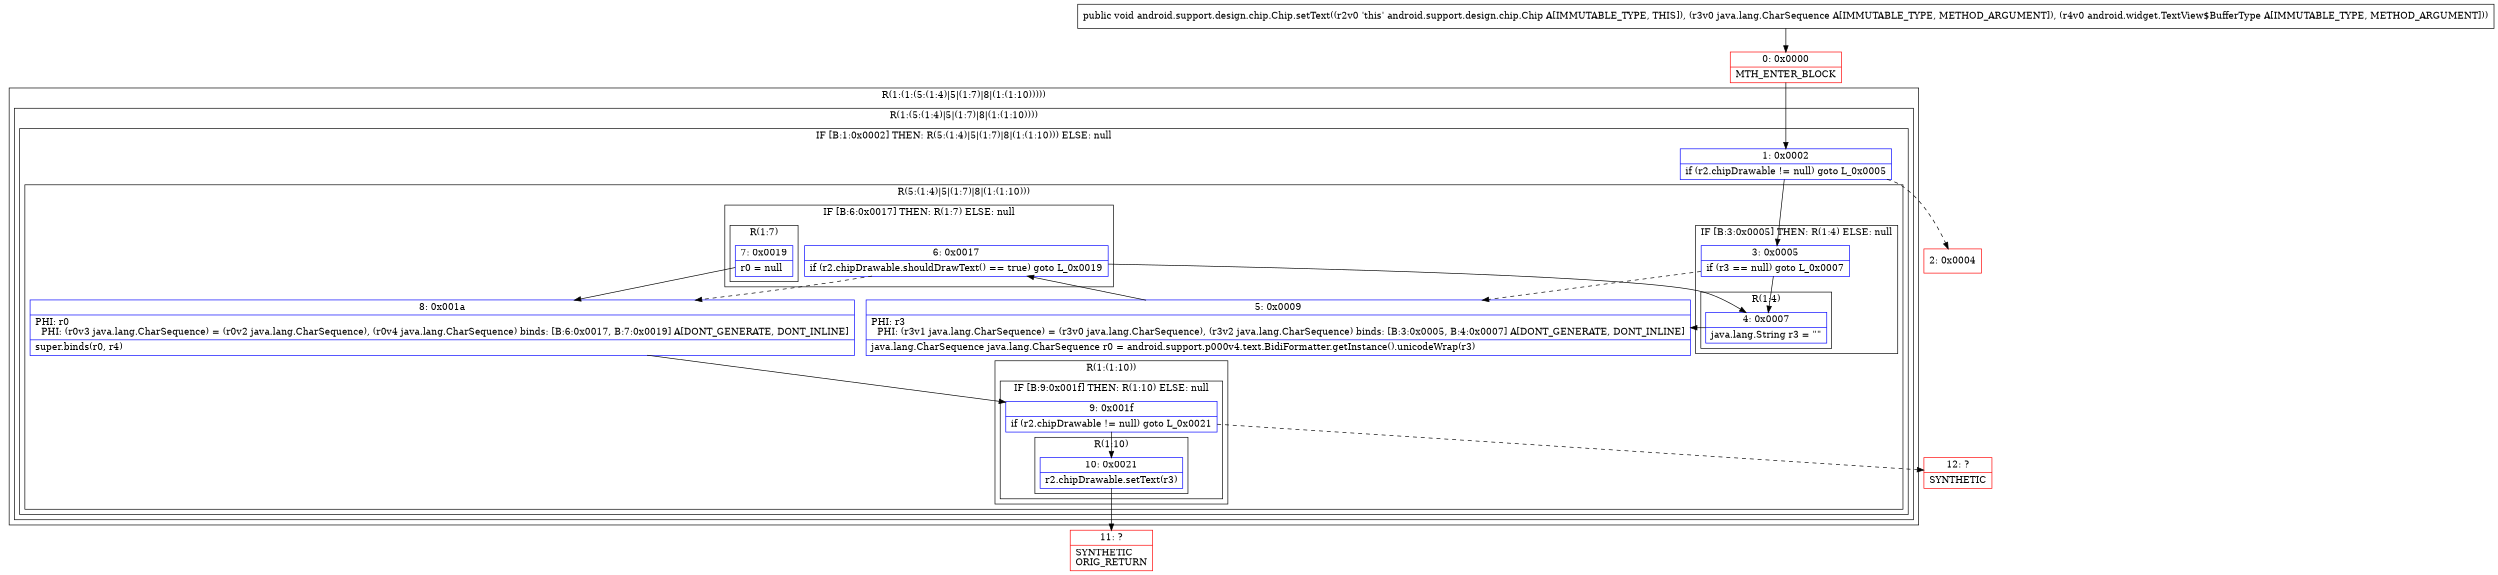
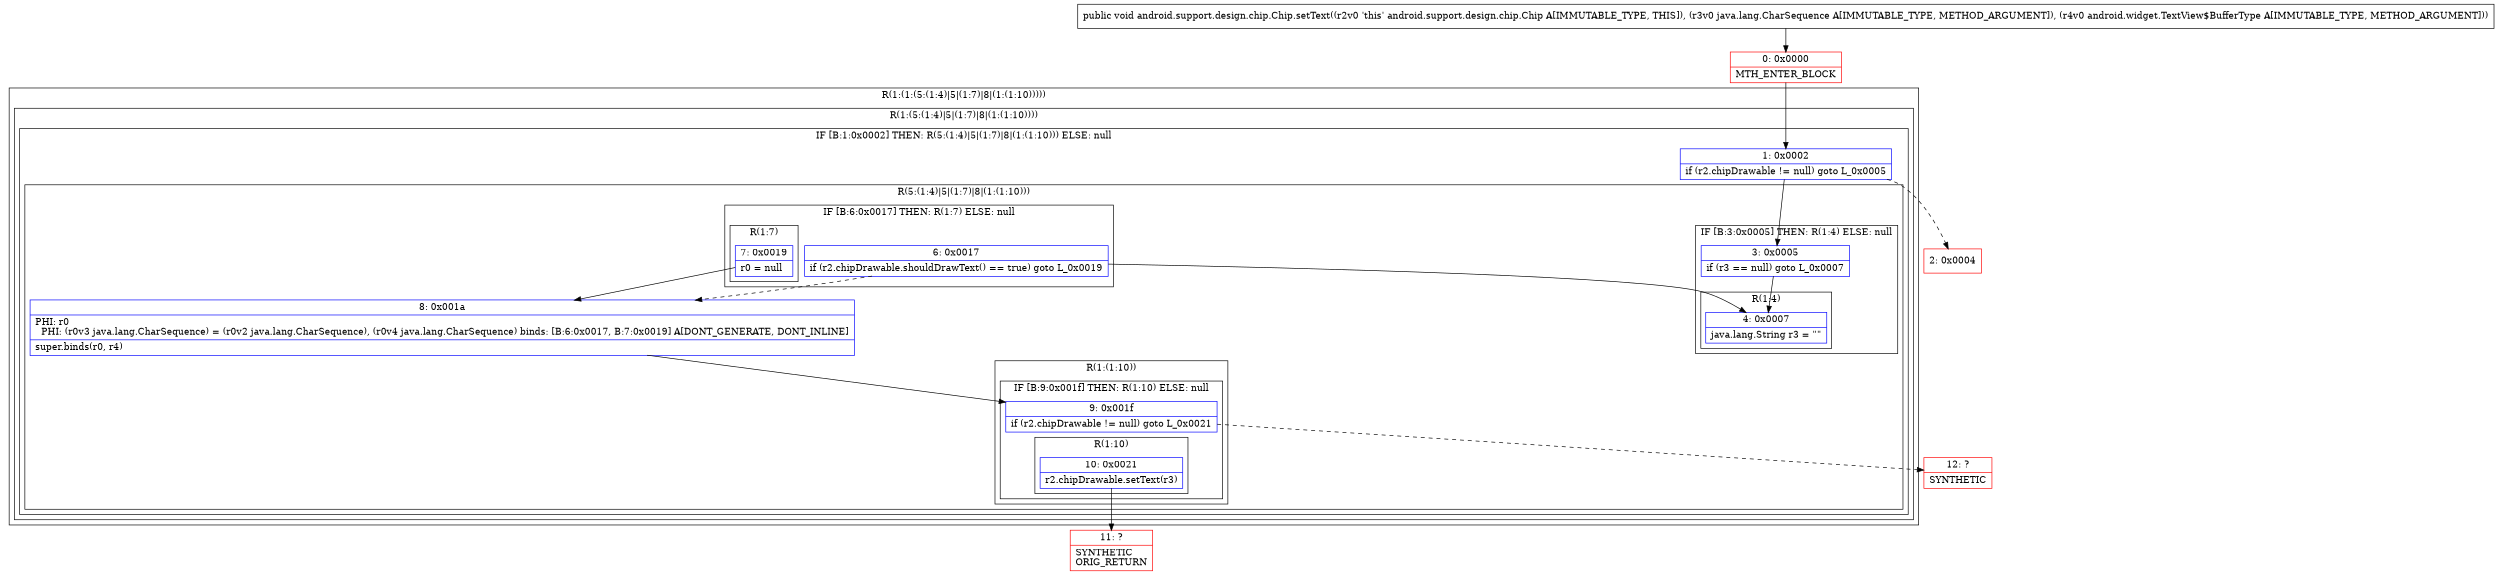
(1278, 328) -> none
(1111, 441) -> none
